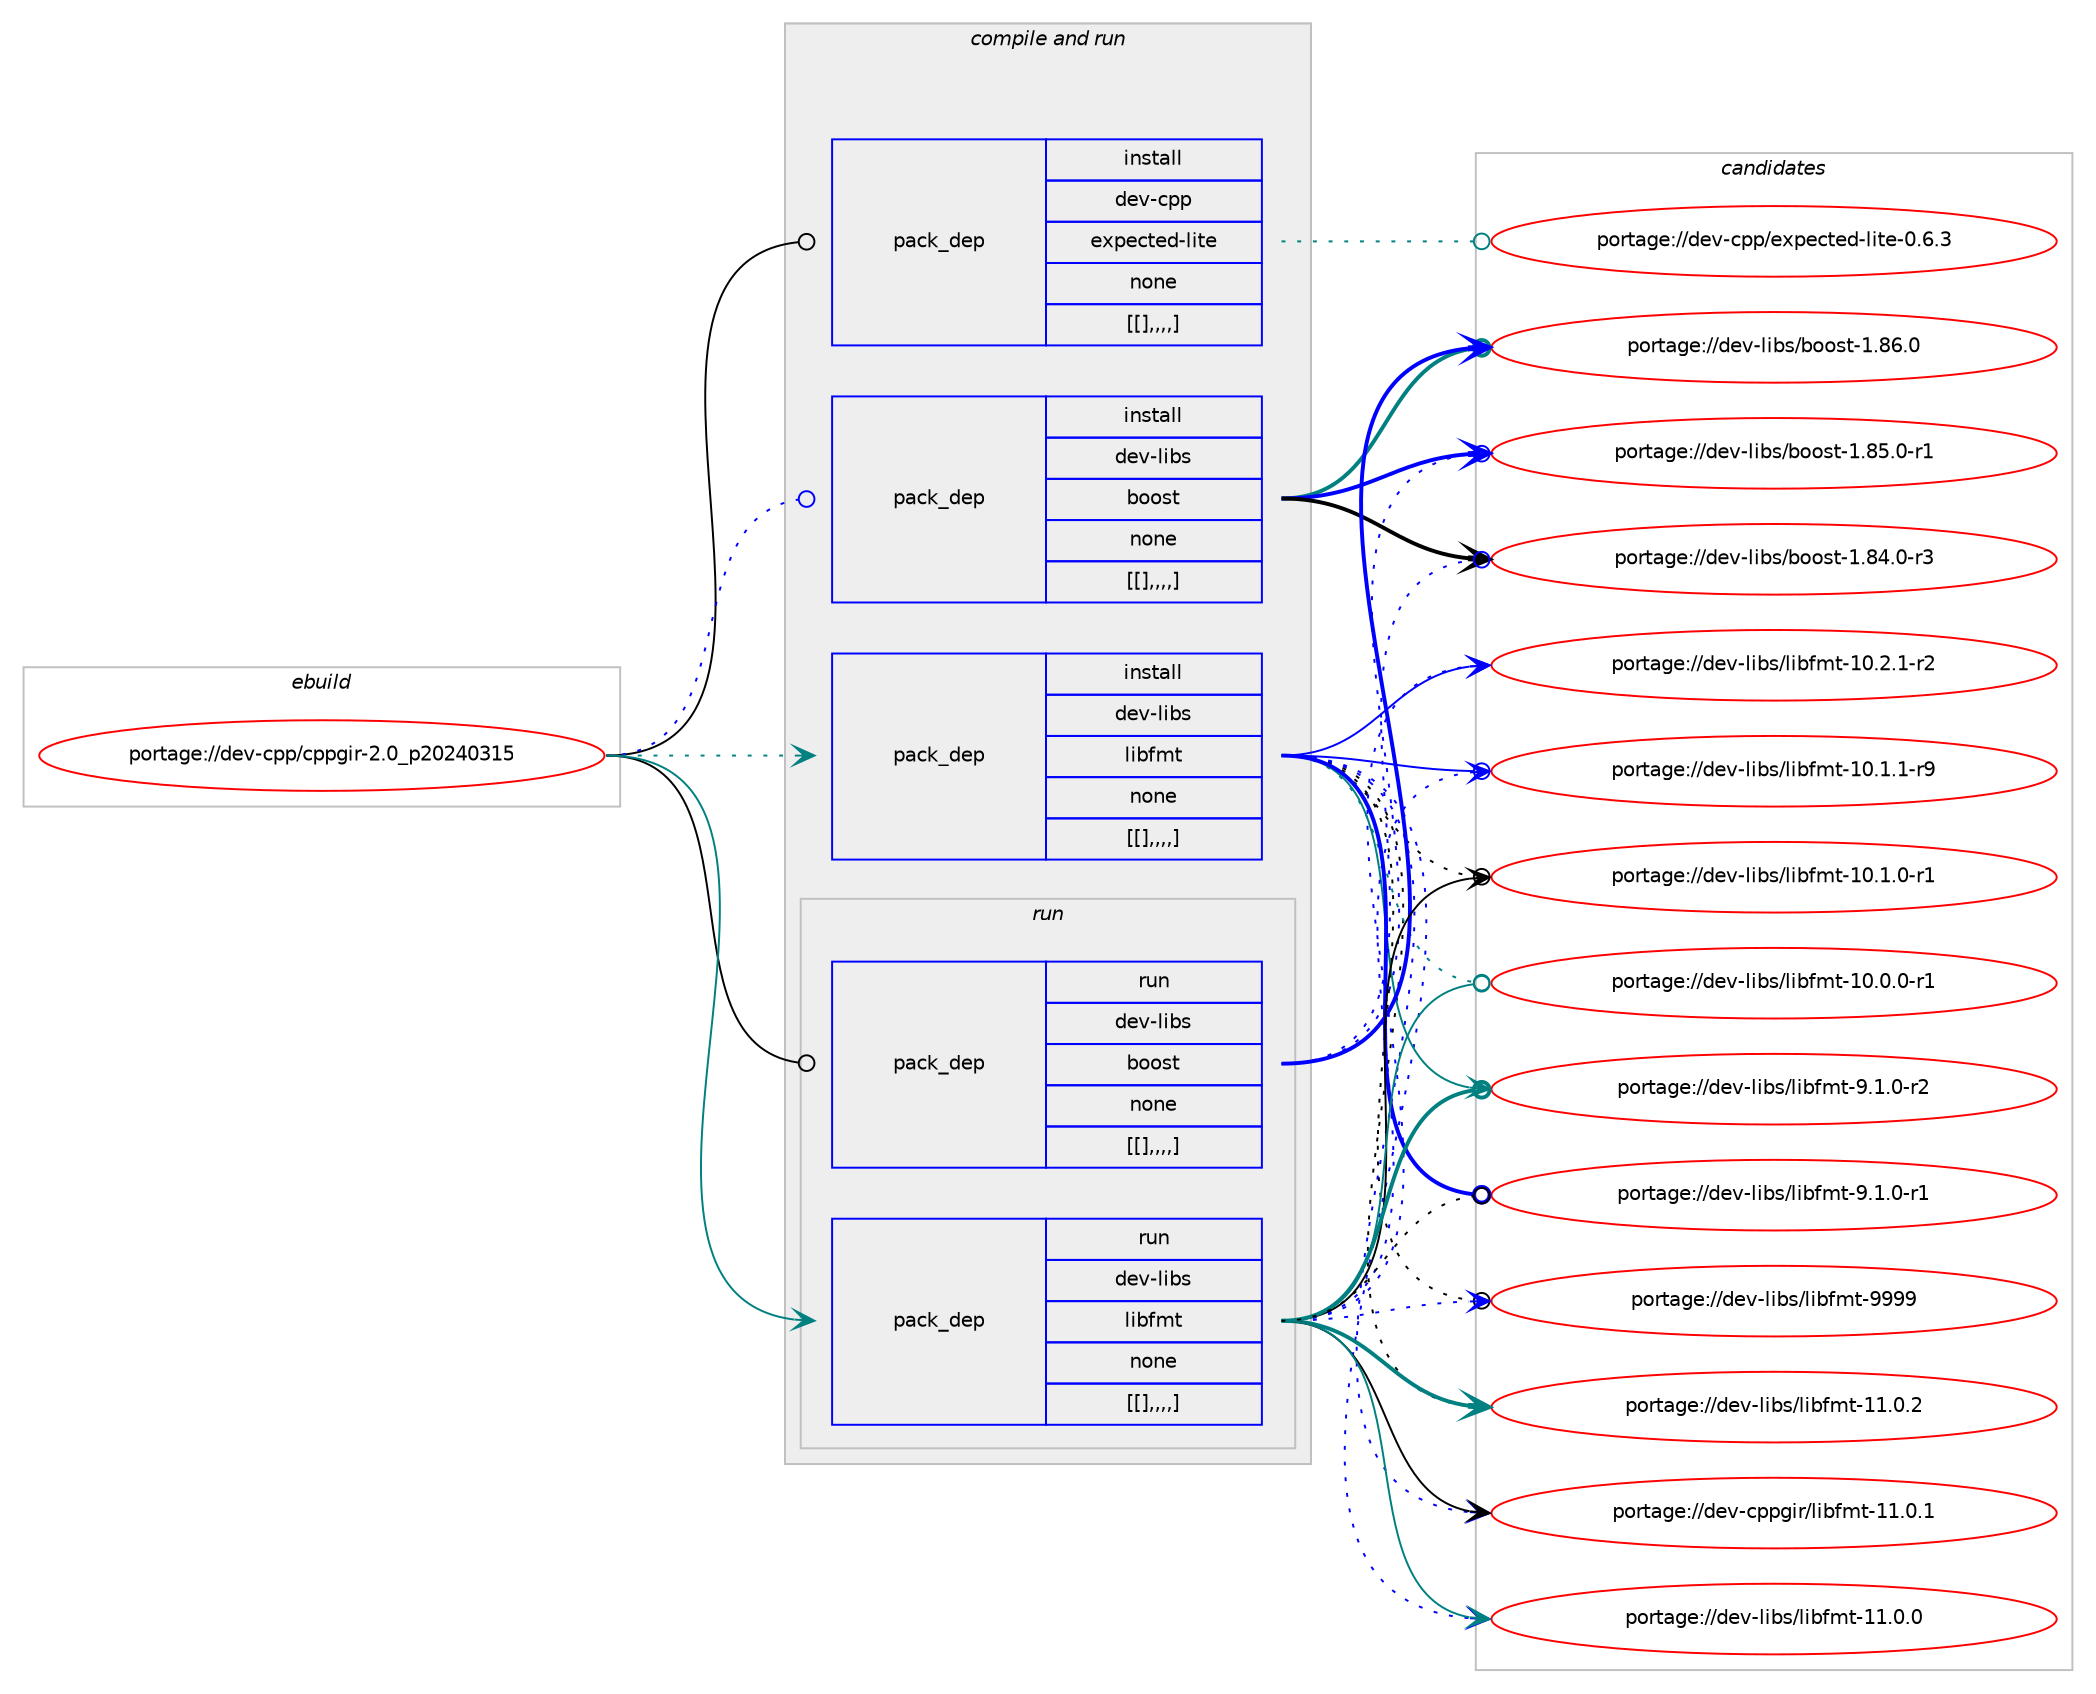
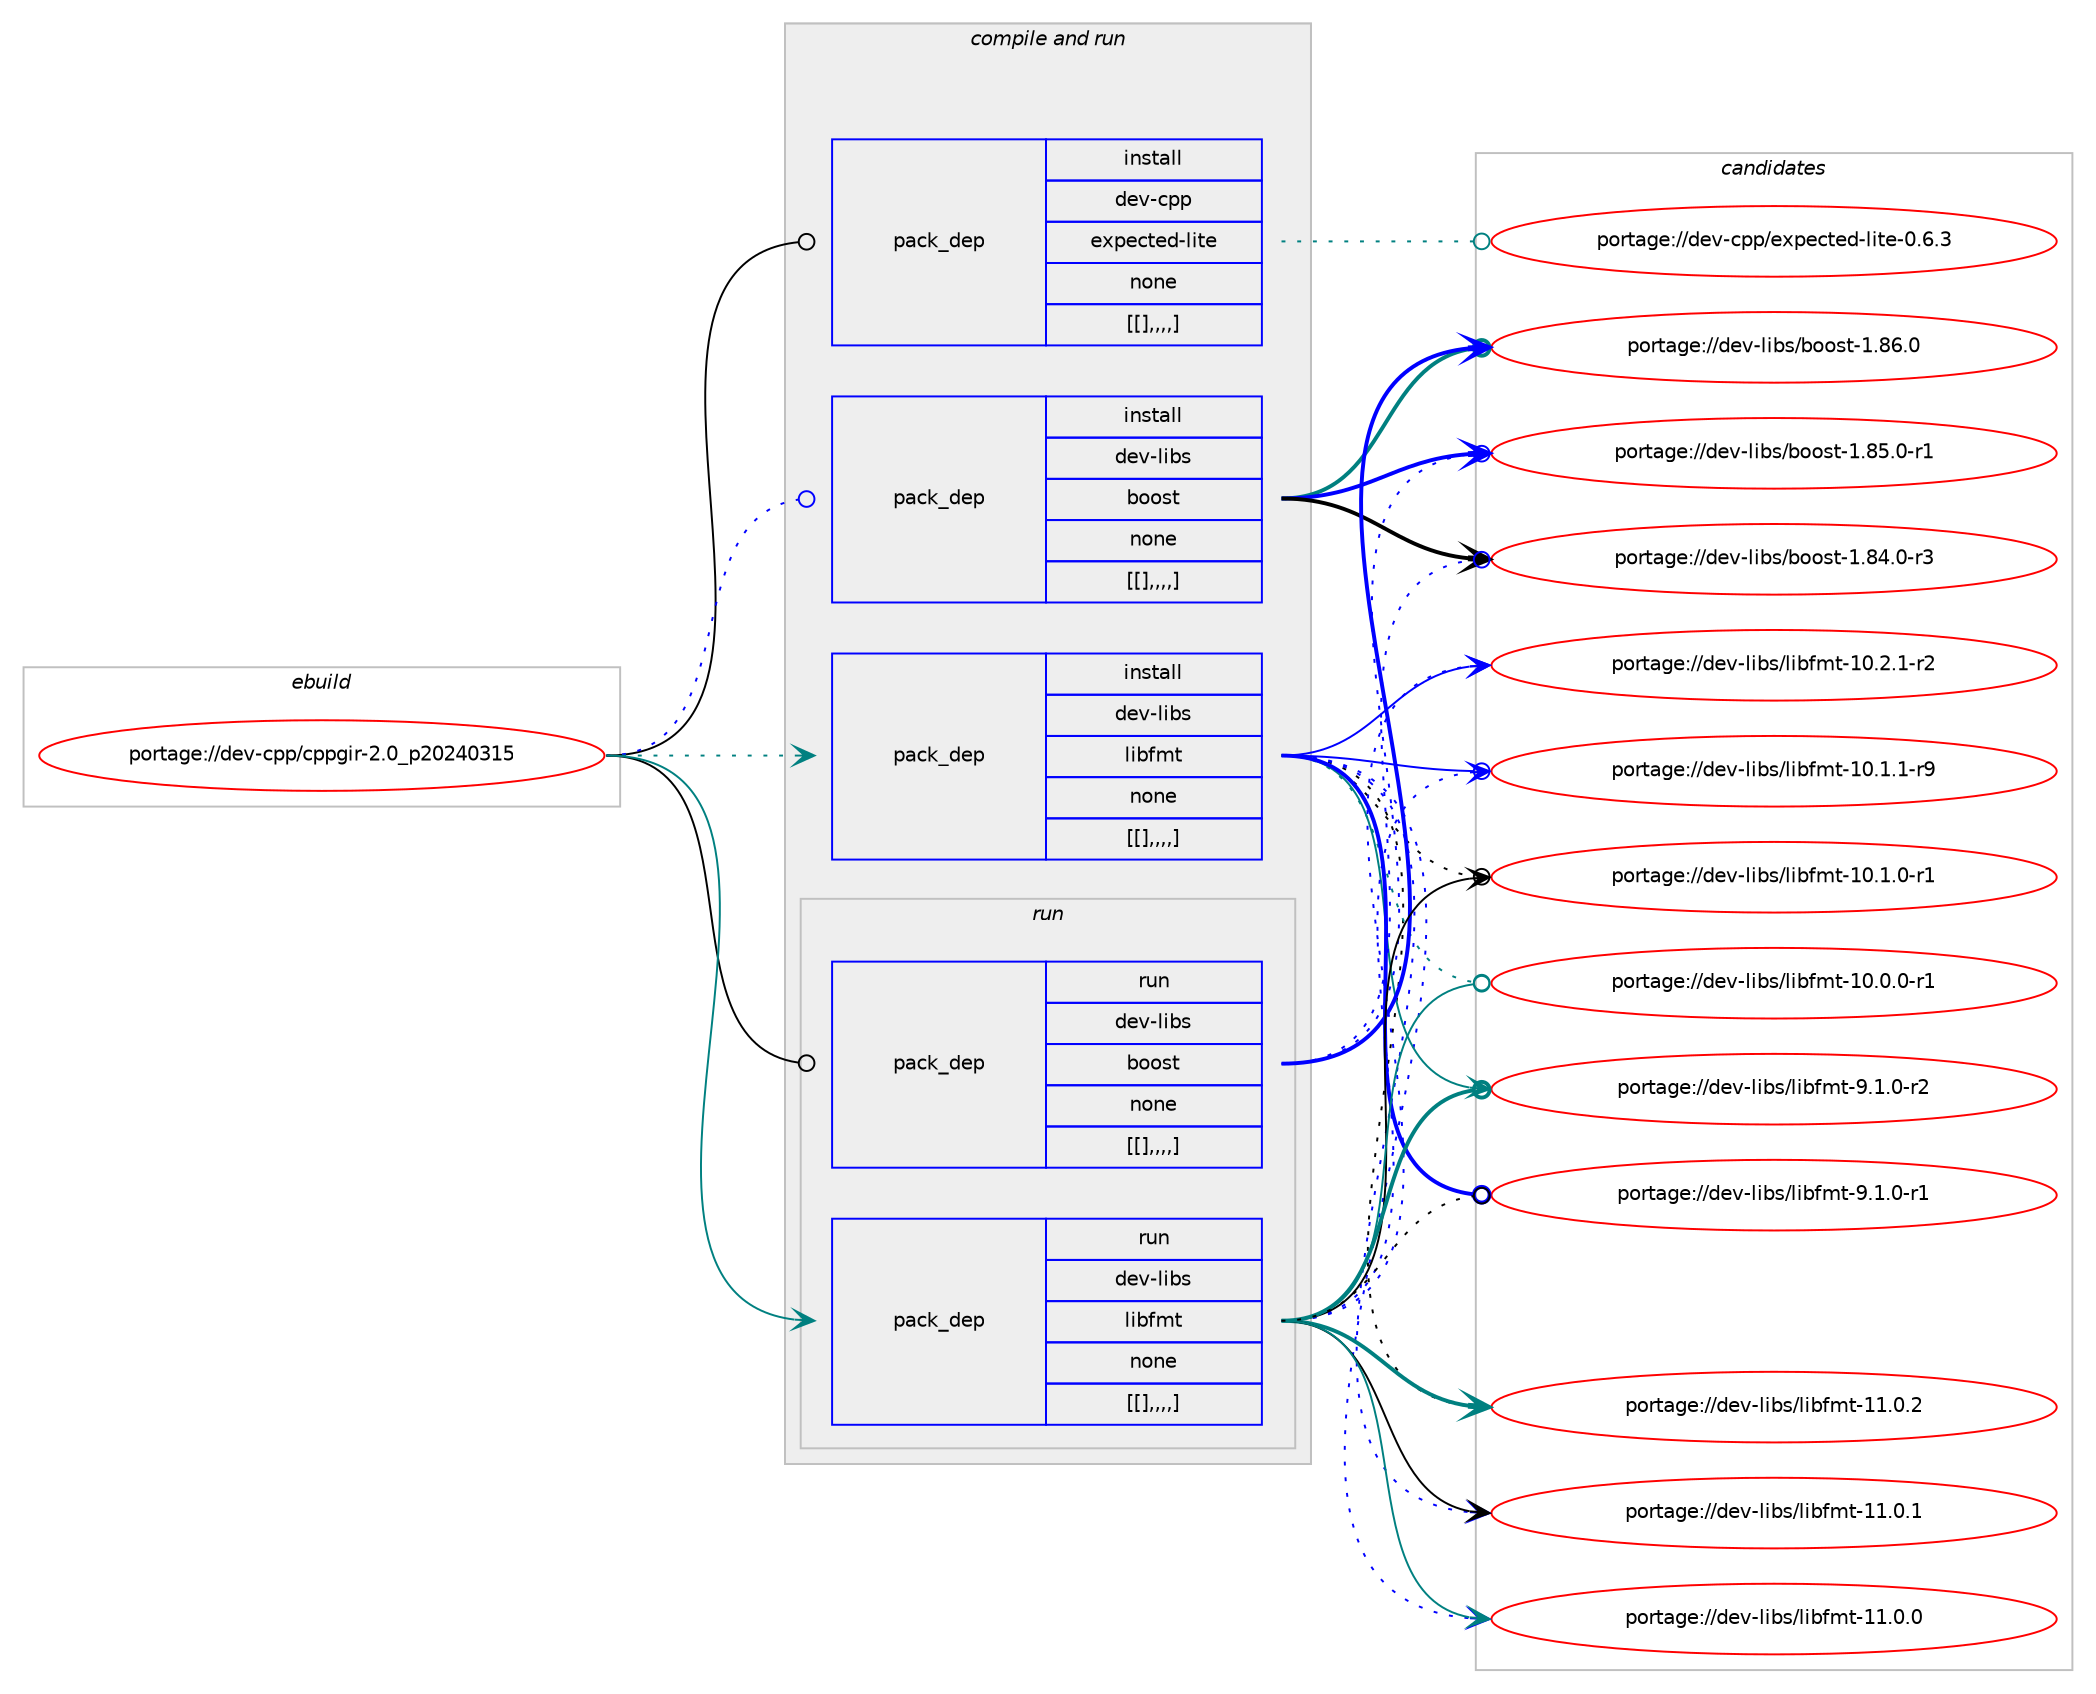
(1774, 1301) -> none
(1774, 1513) -> (1774, 1513)
